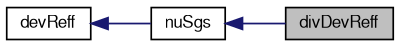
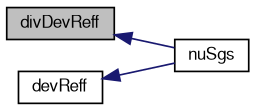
(264, 24) -> (153, 43)
